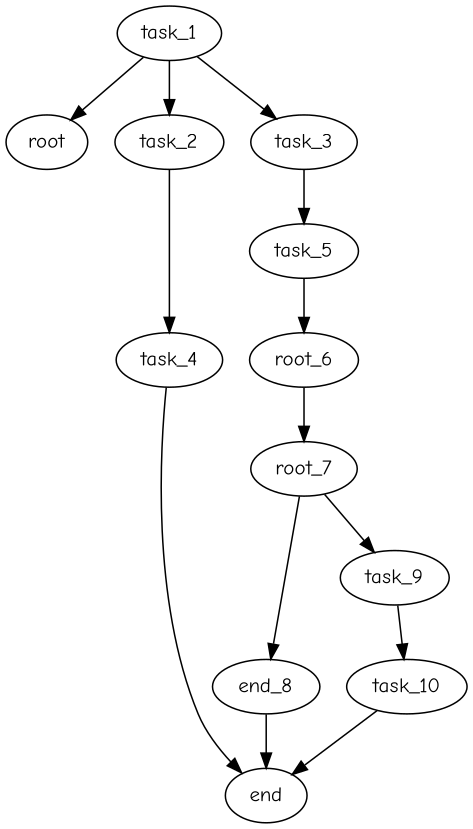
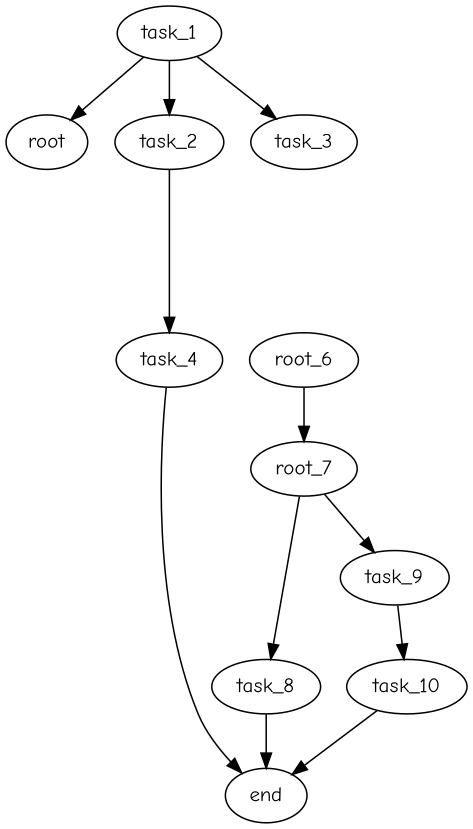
(304, 251) -> none
(266, 687) -> (266, 687)
